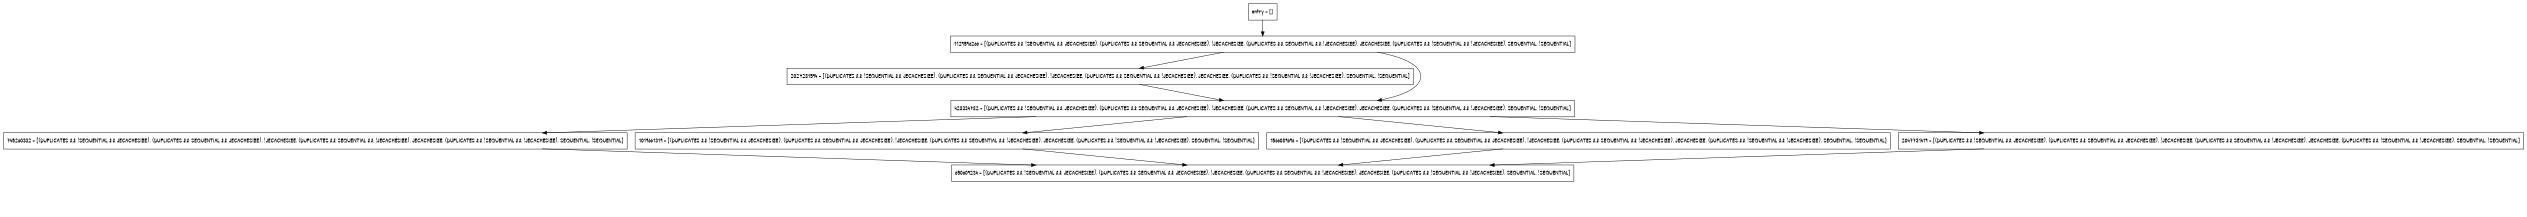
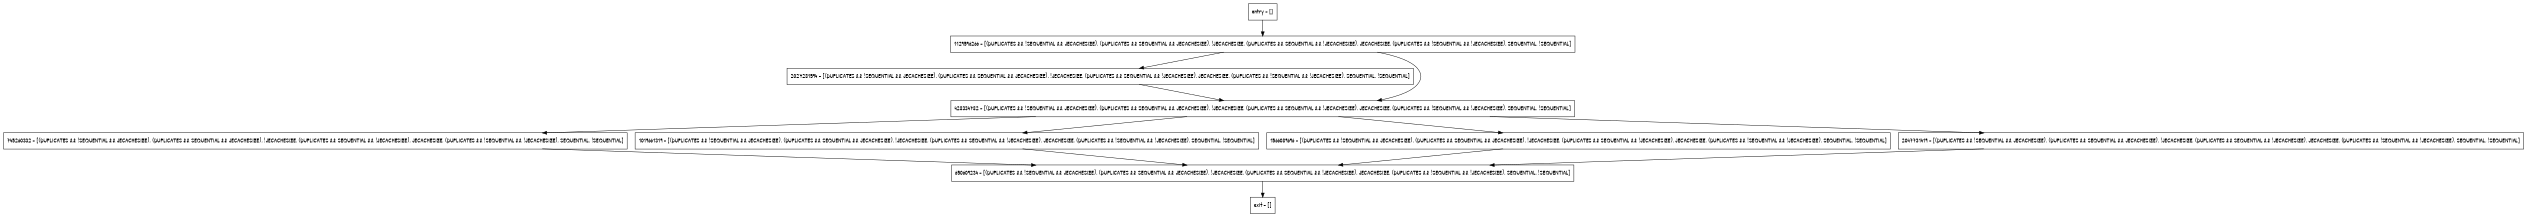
none -> (1263, 205)
